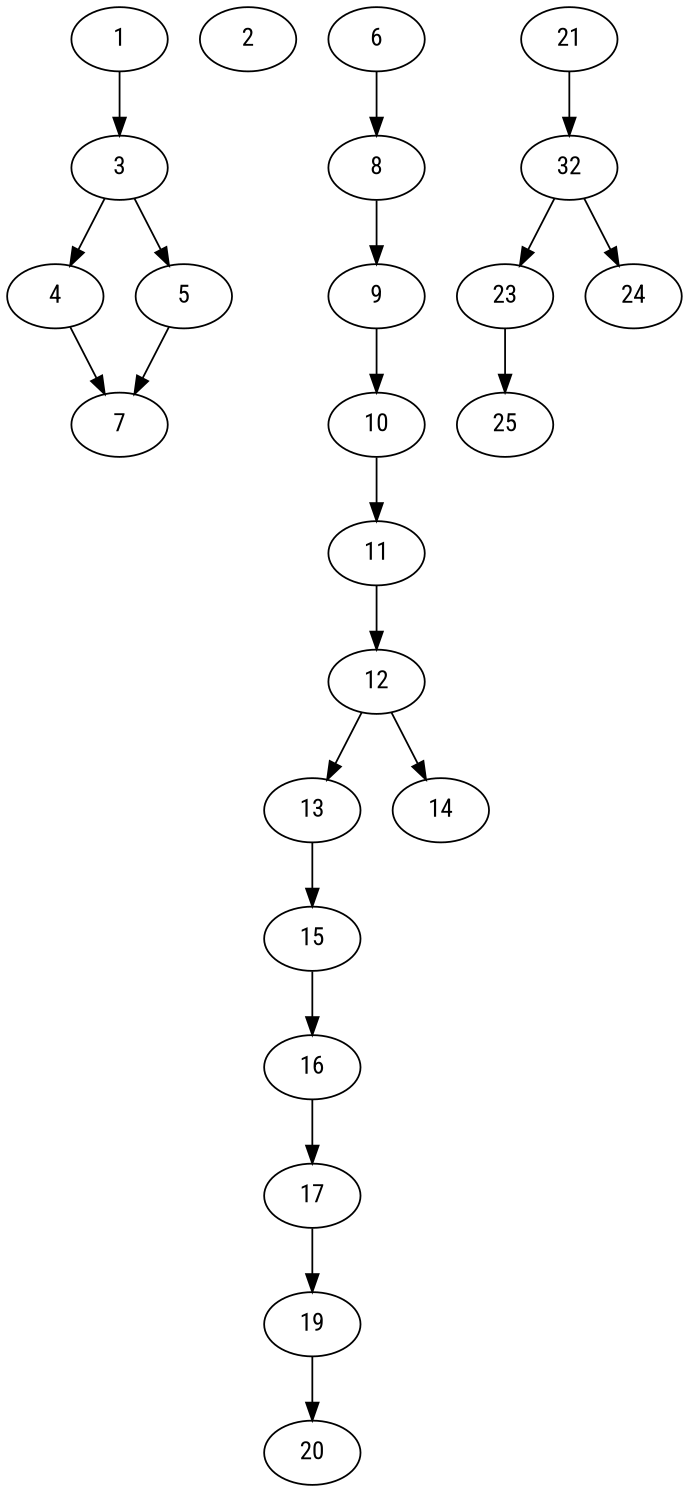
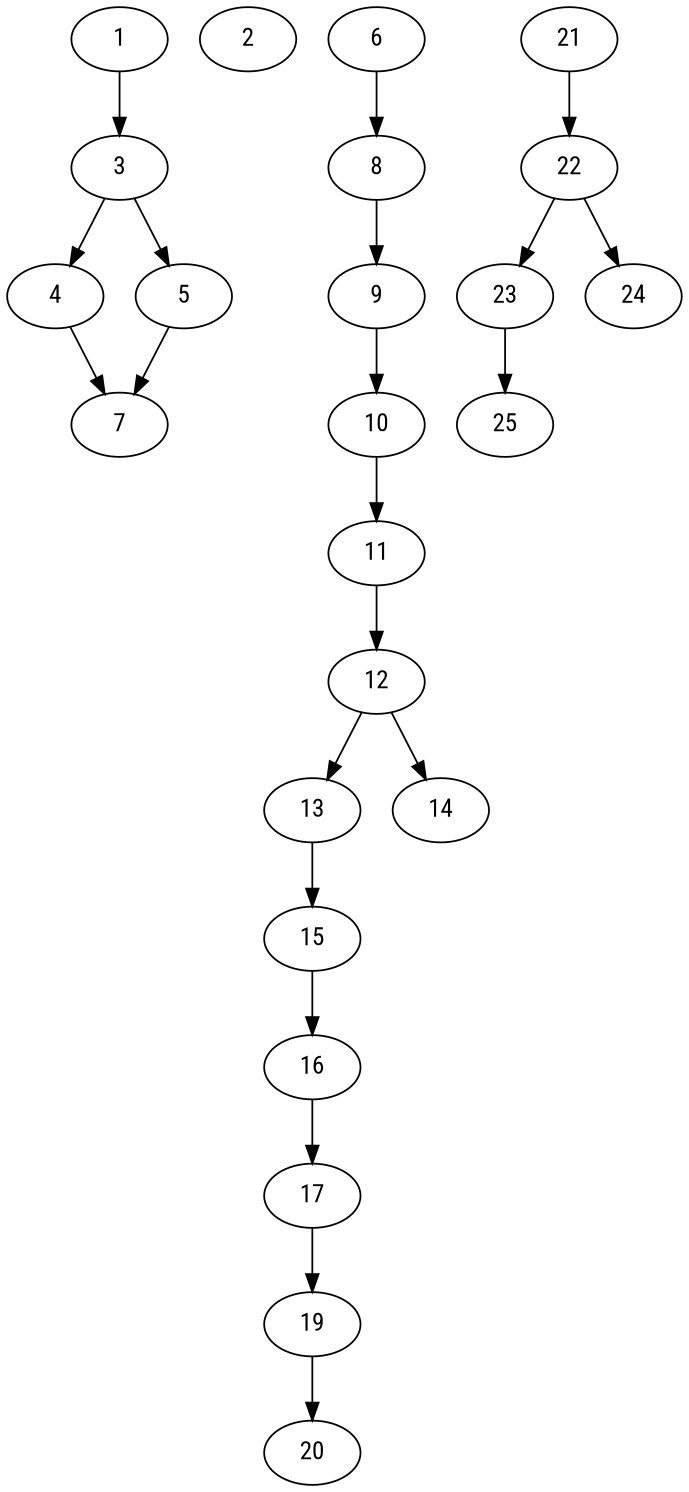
(569, 168) -> (569, 168)
